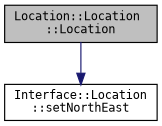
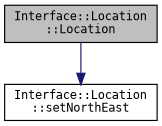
(81, 24) -> (81, 24)
